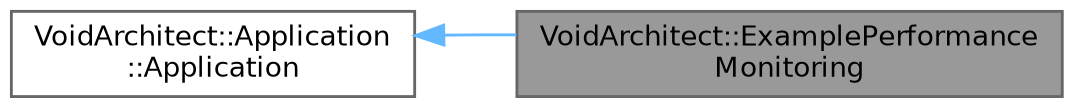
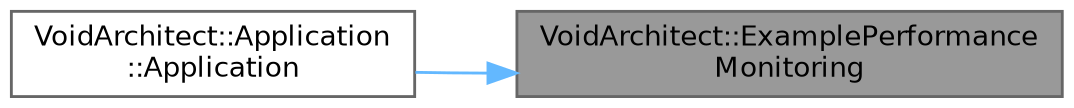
(480, 35) -> (452, 73)
